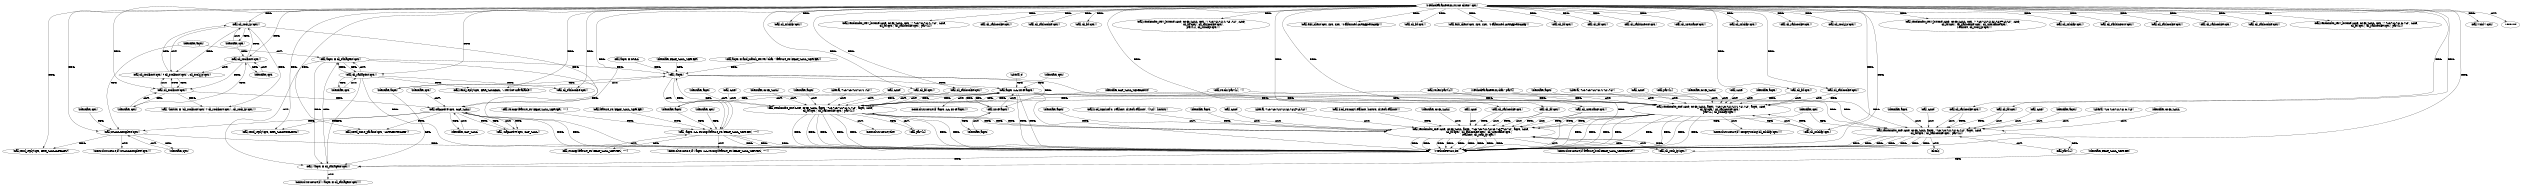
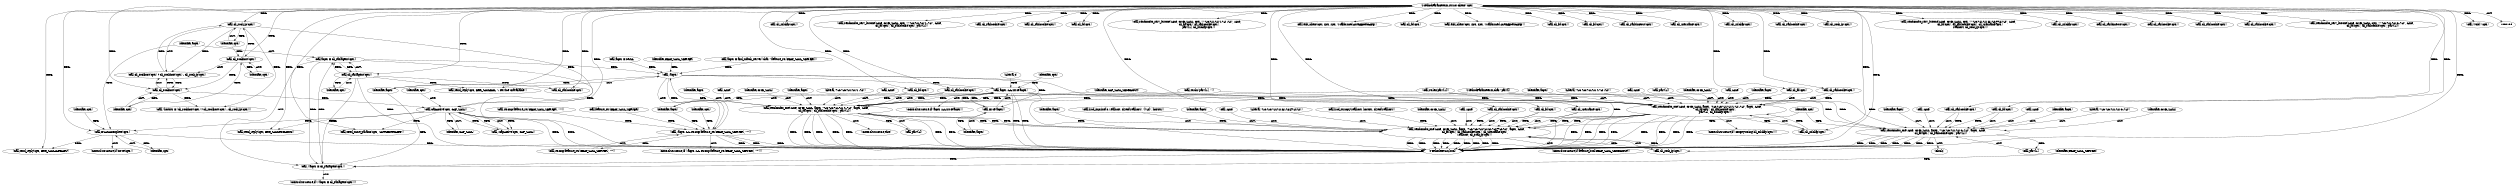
(122, 151) -> (112, 151)
(1447, 151) -> (1442, 151)
